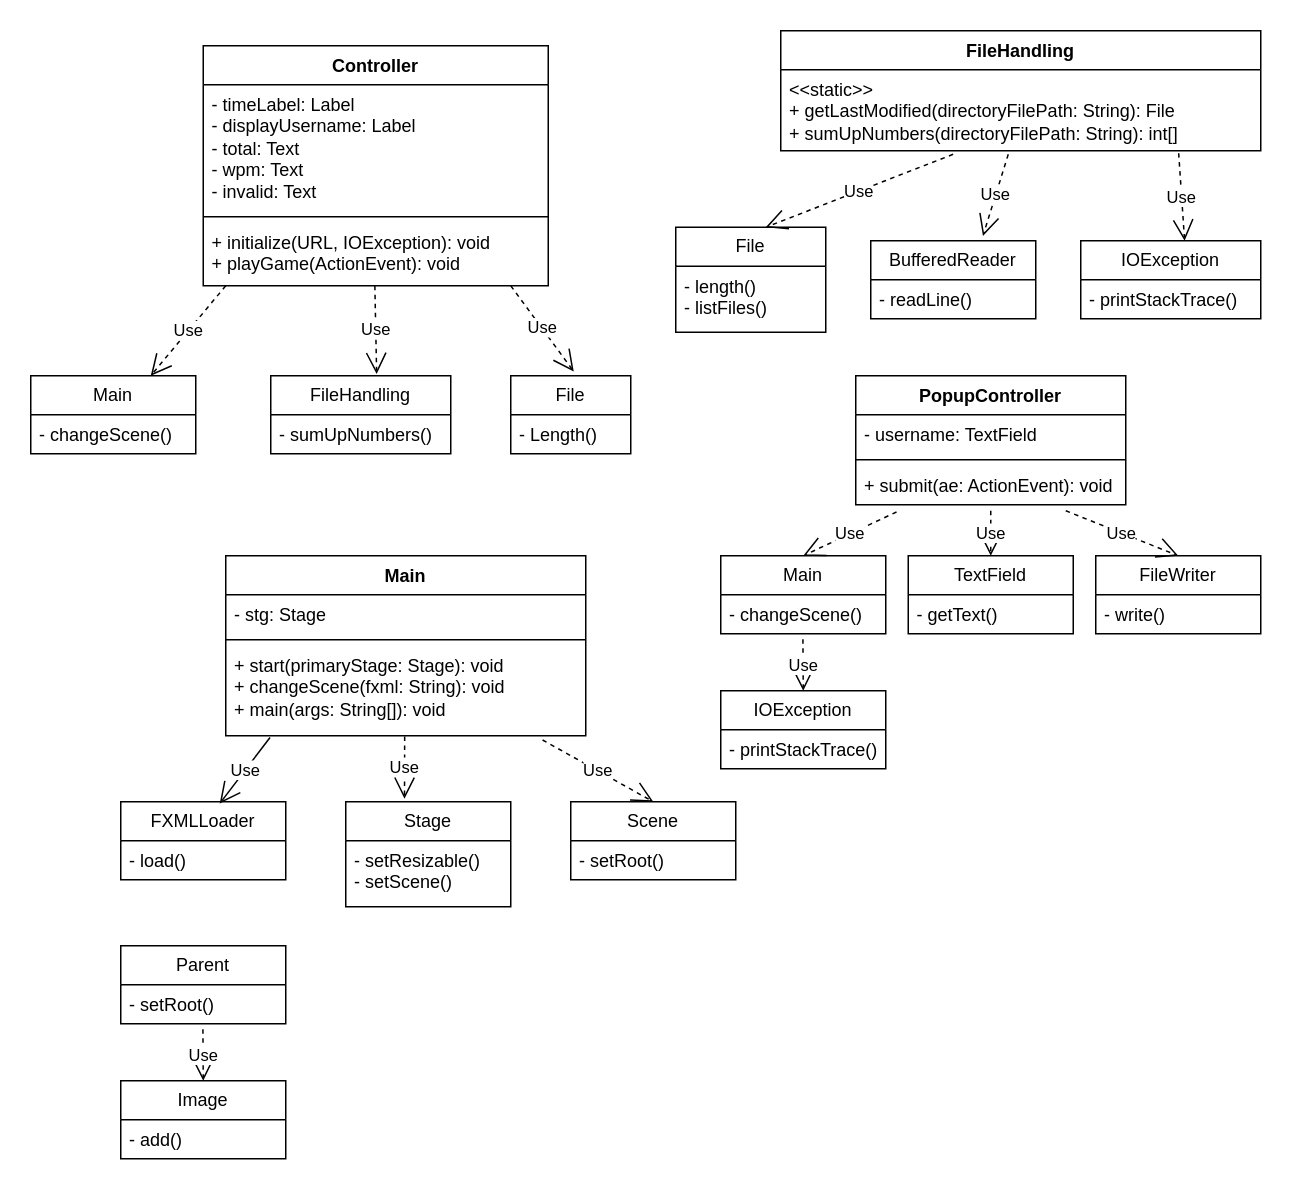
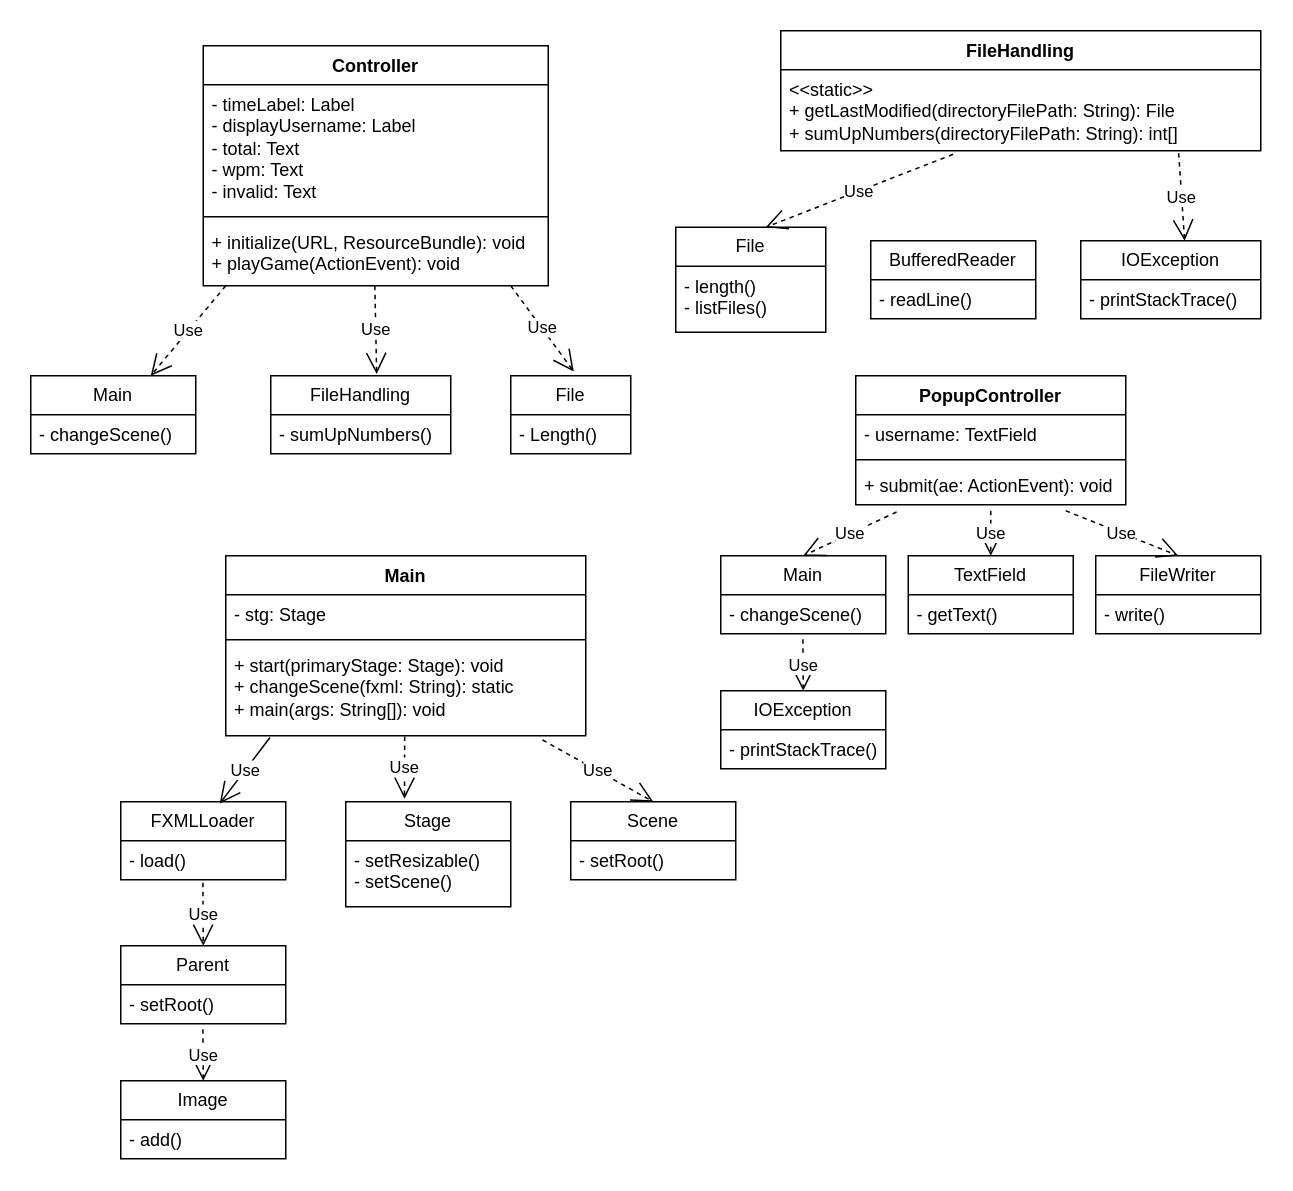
(996, 194) -> none
(366, 255) -> (377, 266)
(390, 689) -> (392, 689)
none -> (203, 912)
